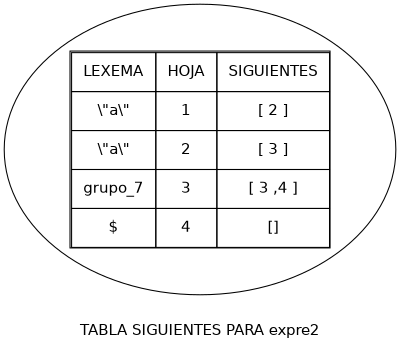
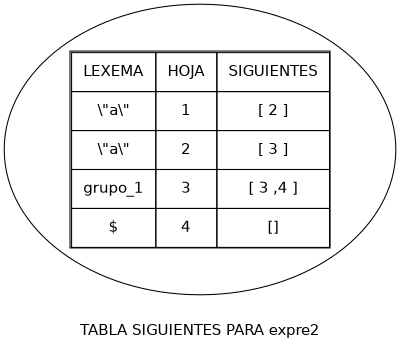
(114, 188) -> (114, 188)
